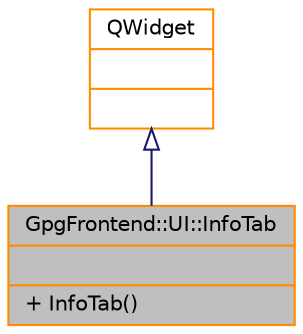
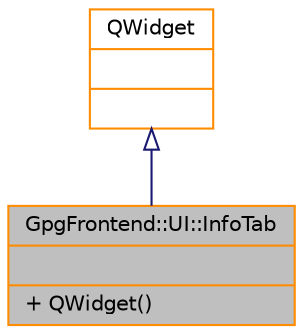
(83, 304) -> (89, 304)
